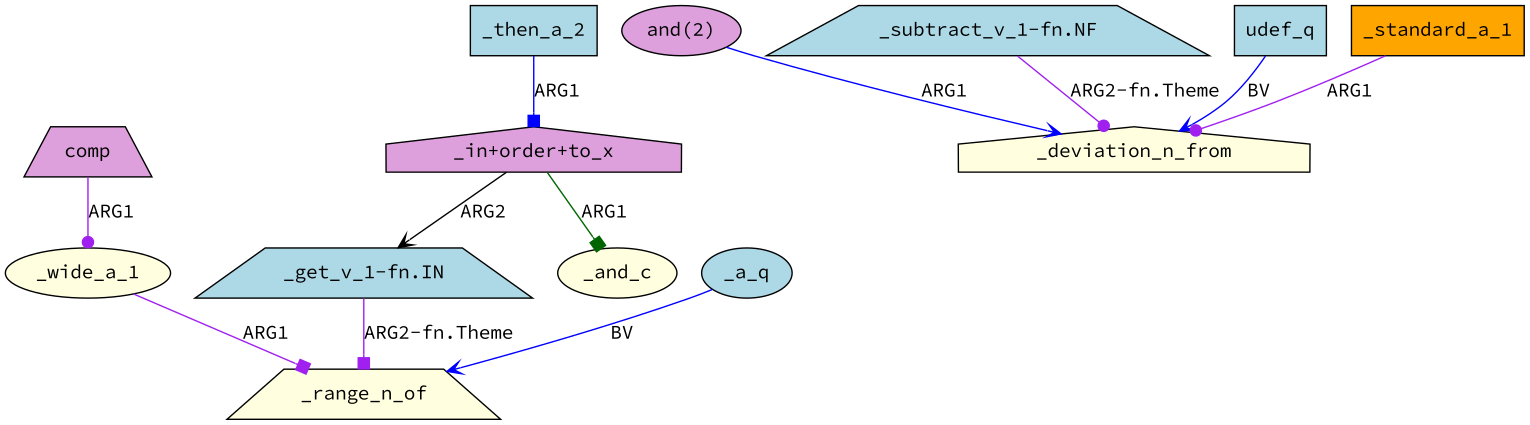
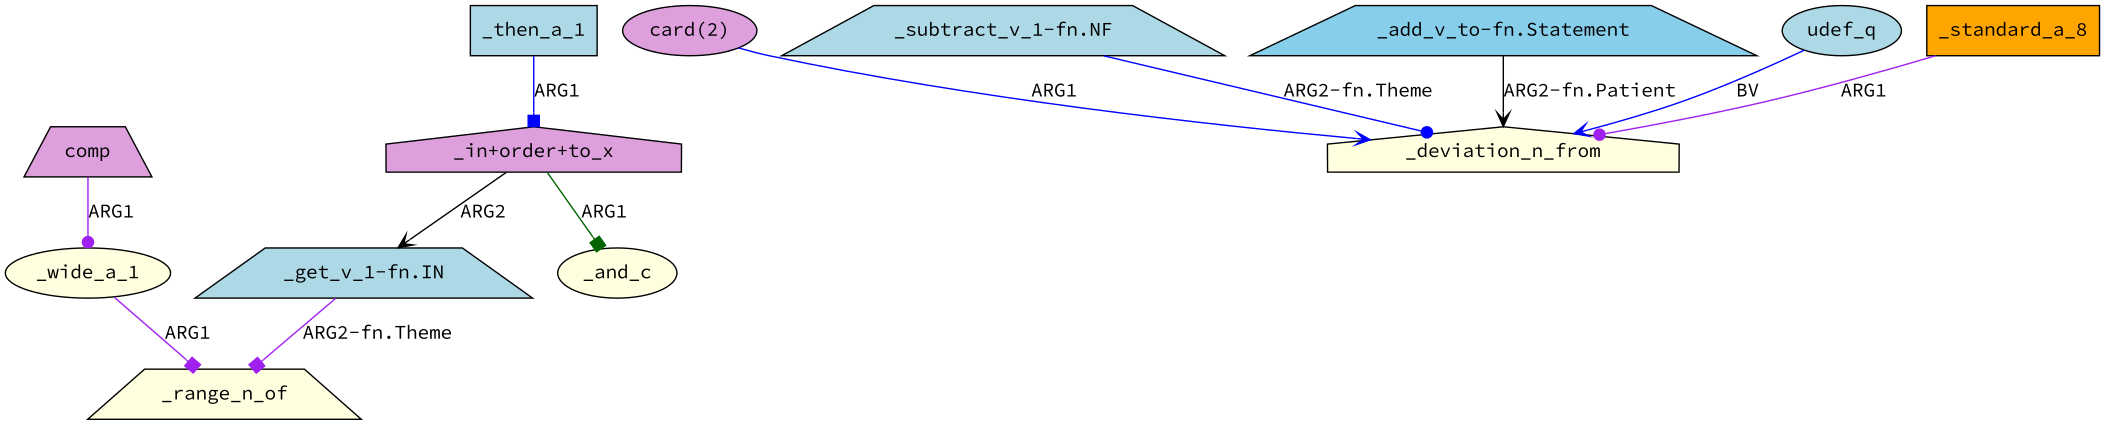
(534, 31) -> (534, 31)
(681, 31) -> (690, 31)
(1280, 31) -> (1842, 31)
(1438, 31) -> (2013, 31)
none -> (1503, 31)
(1058, 89) -> (1263, 93)
(747, 273) -> none
